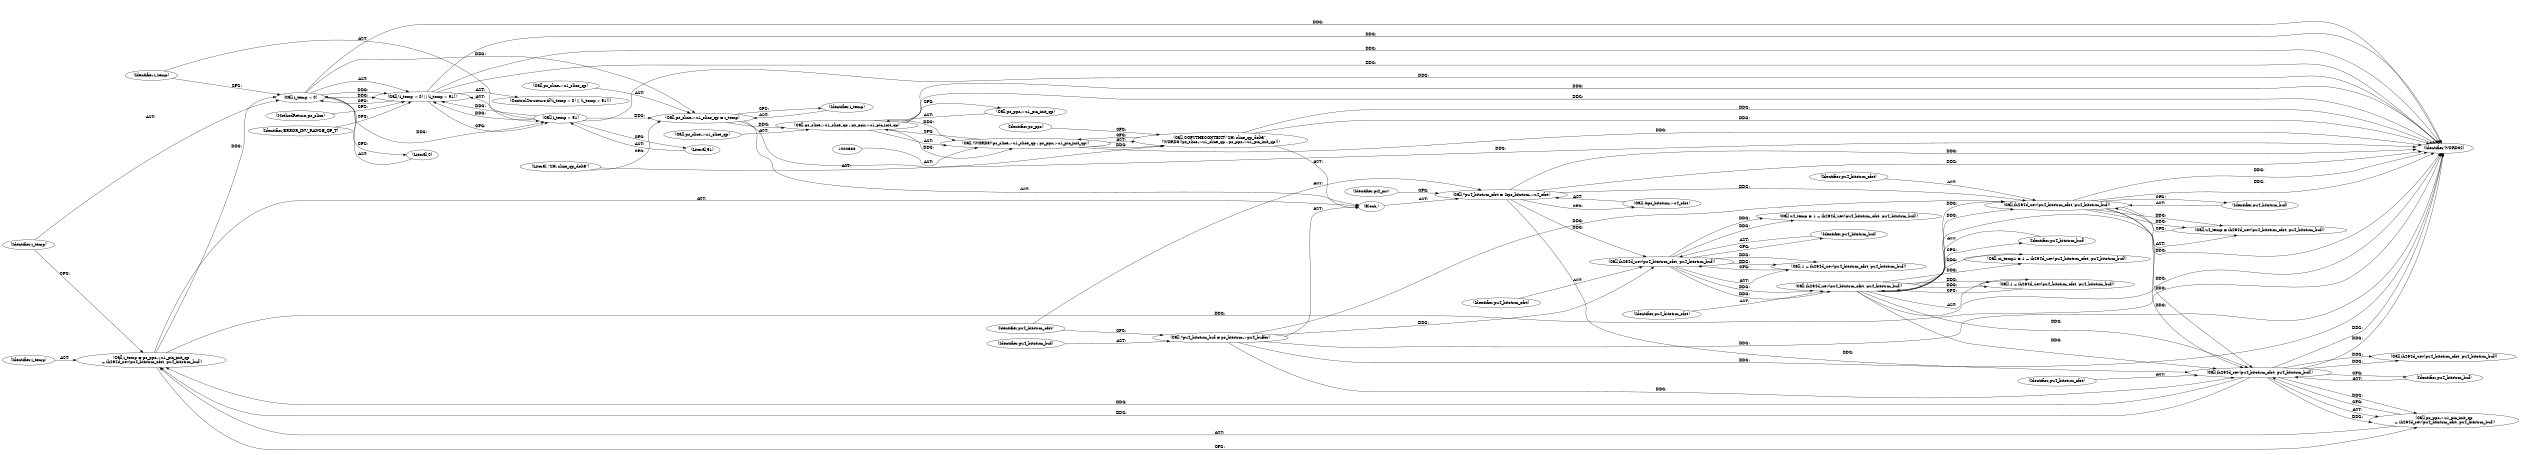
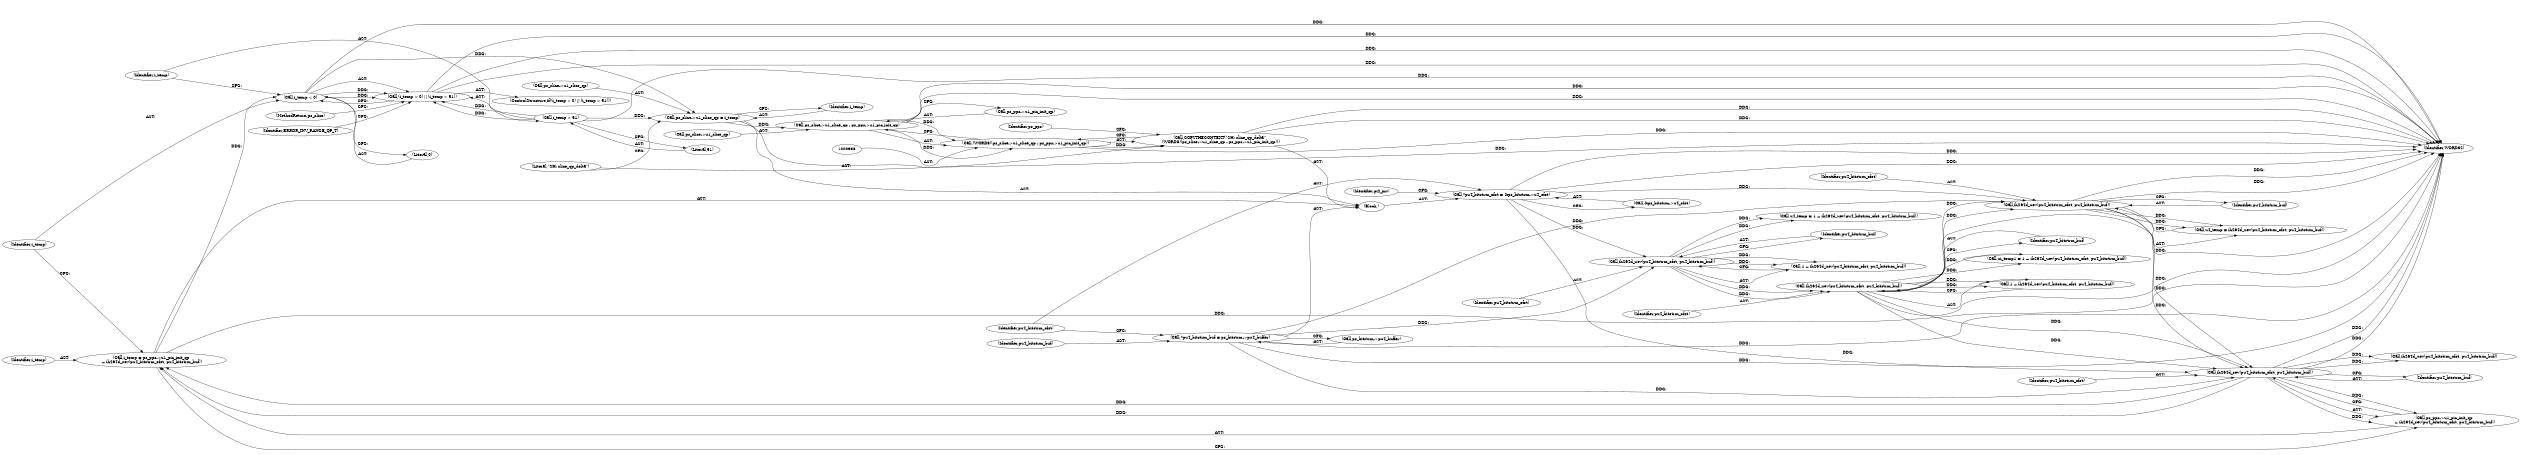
(484, 130) -> none
(425, 142) -> none
none -> (1371, 339)
